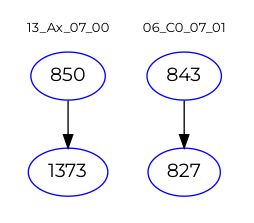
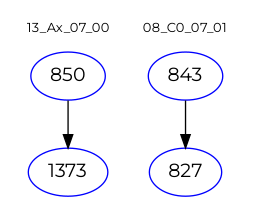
(185, 29) -> (186, 29)
